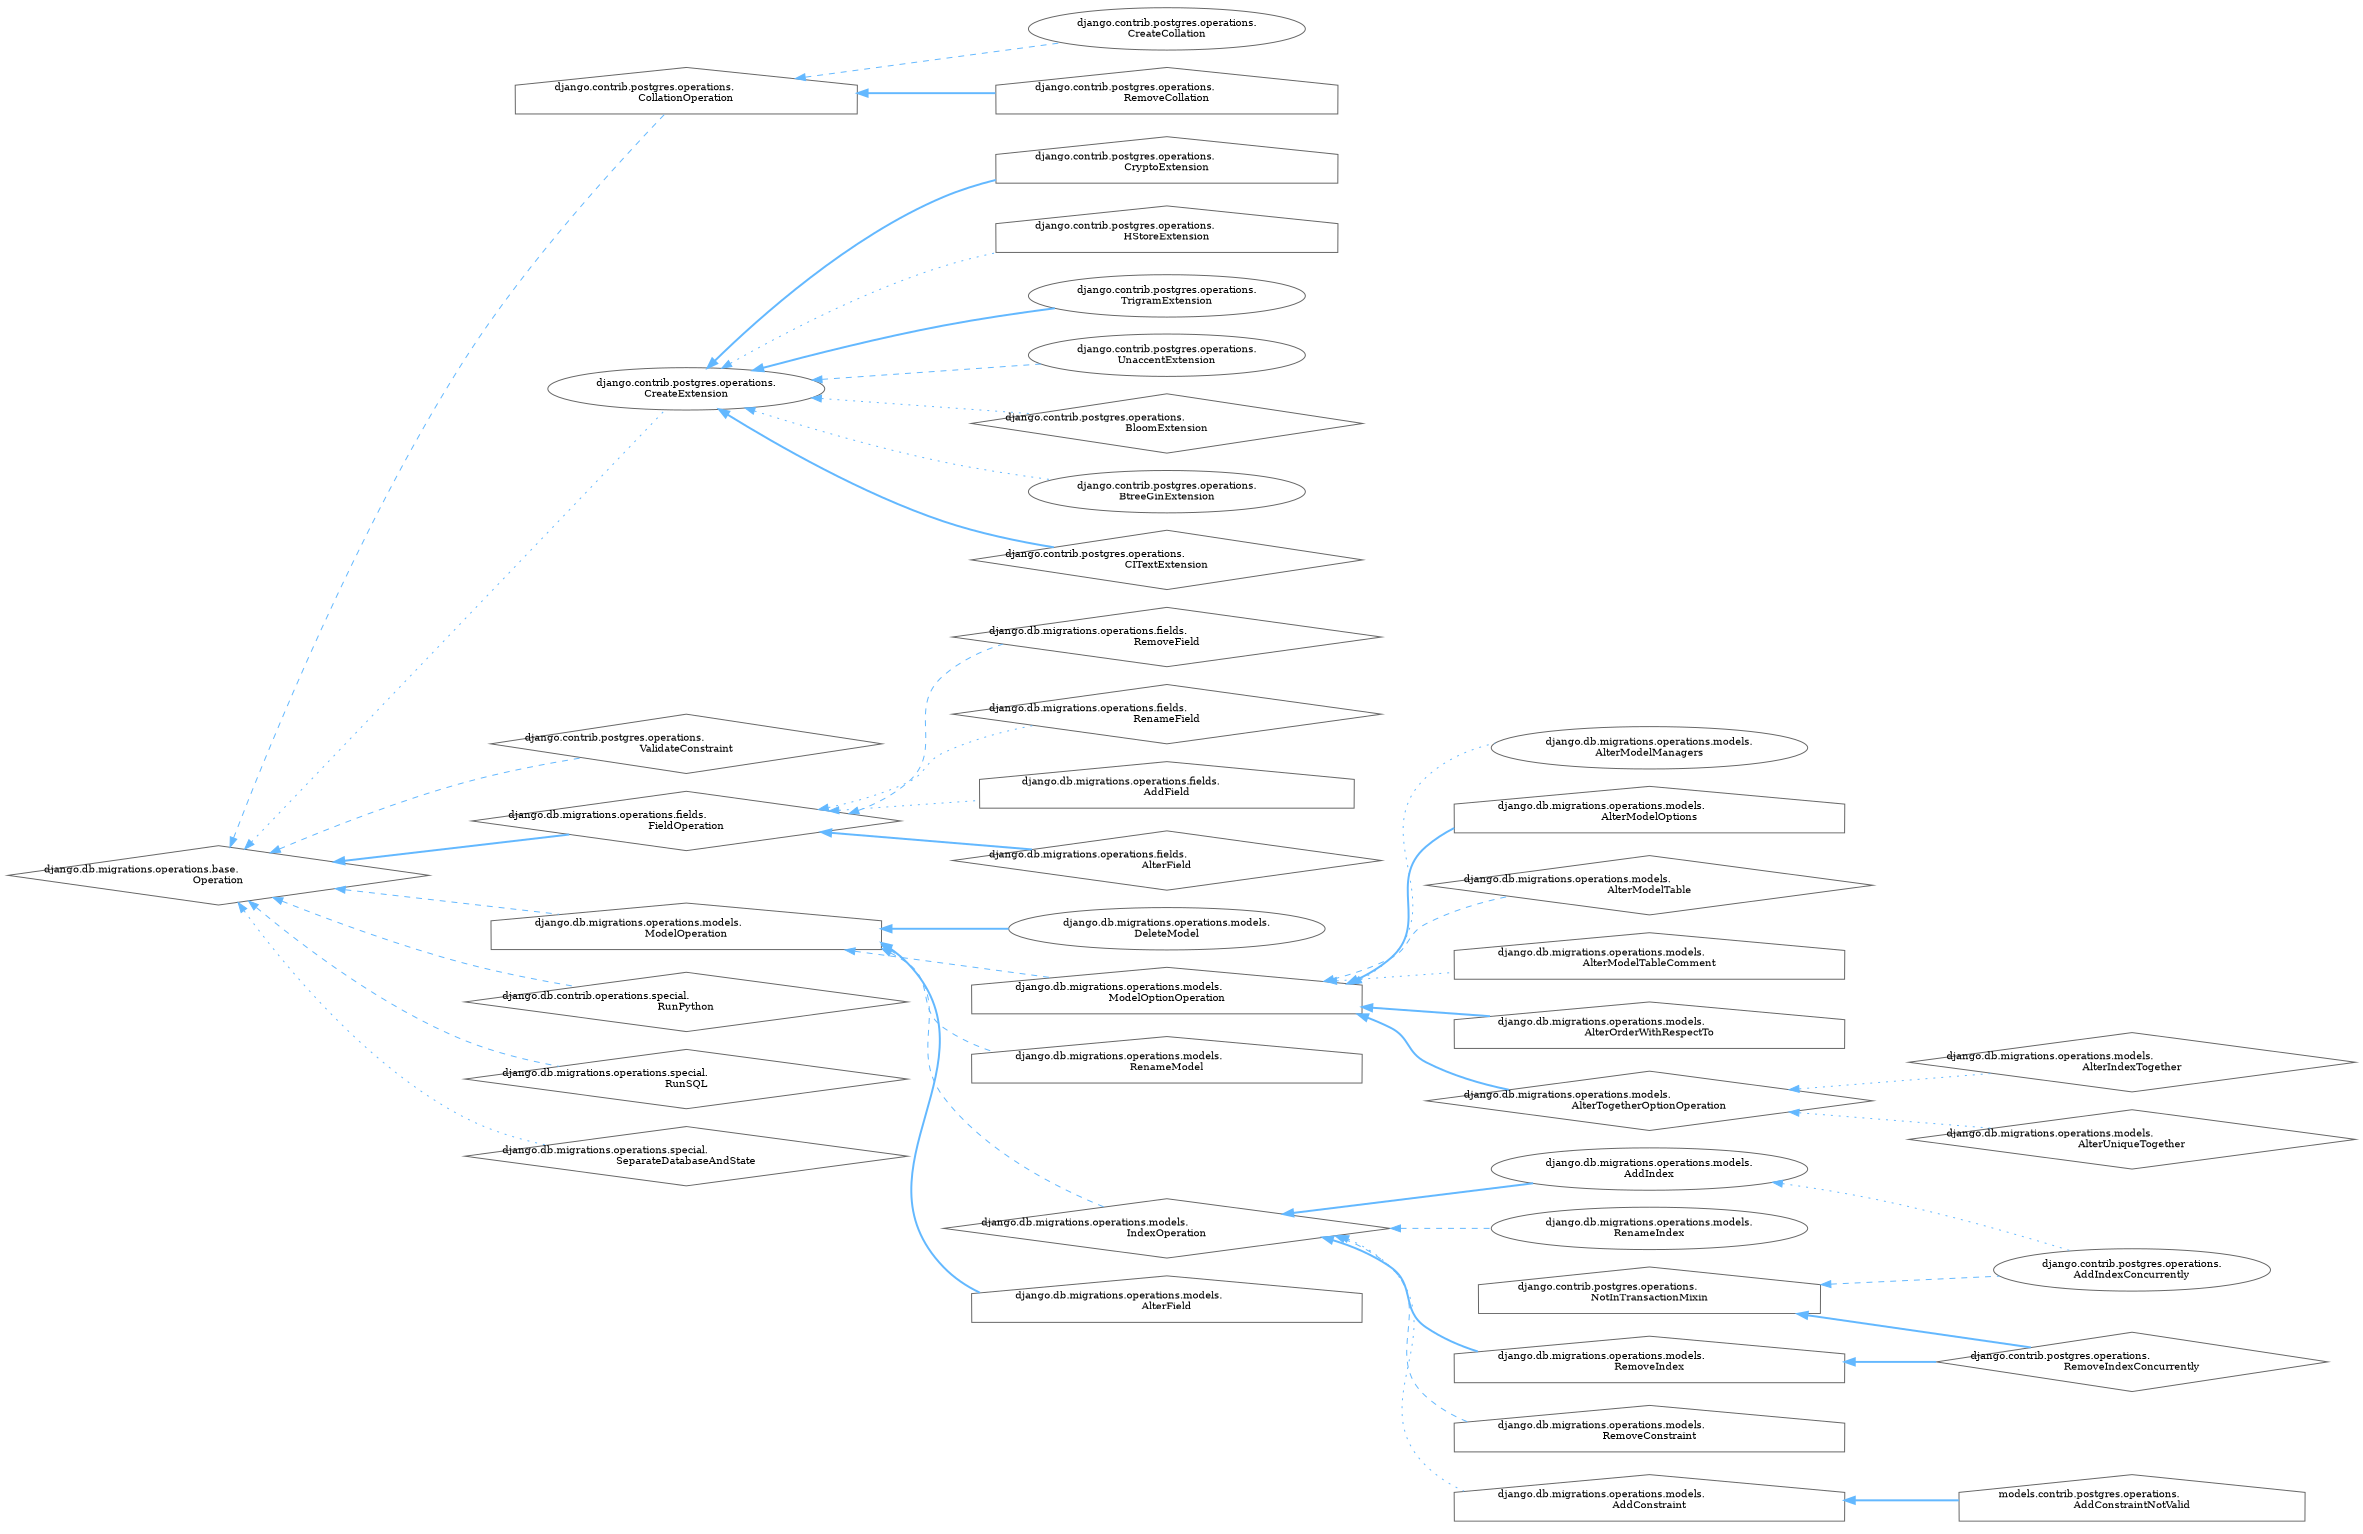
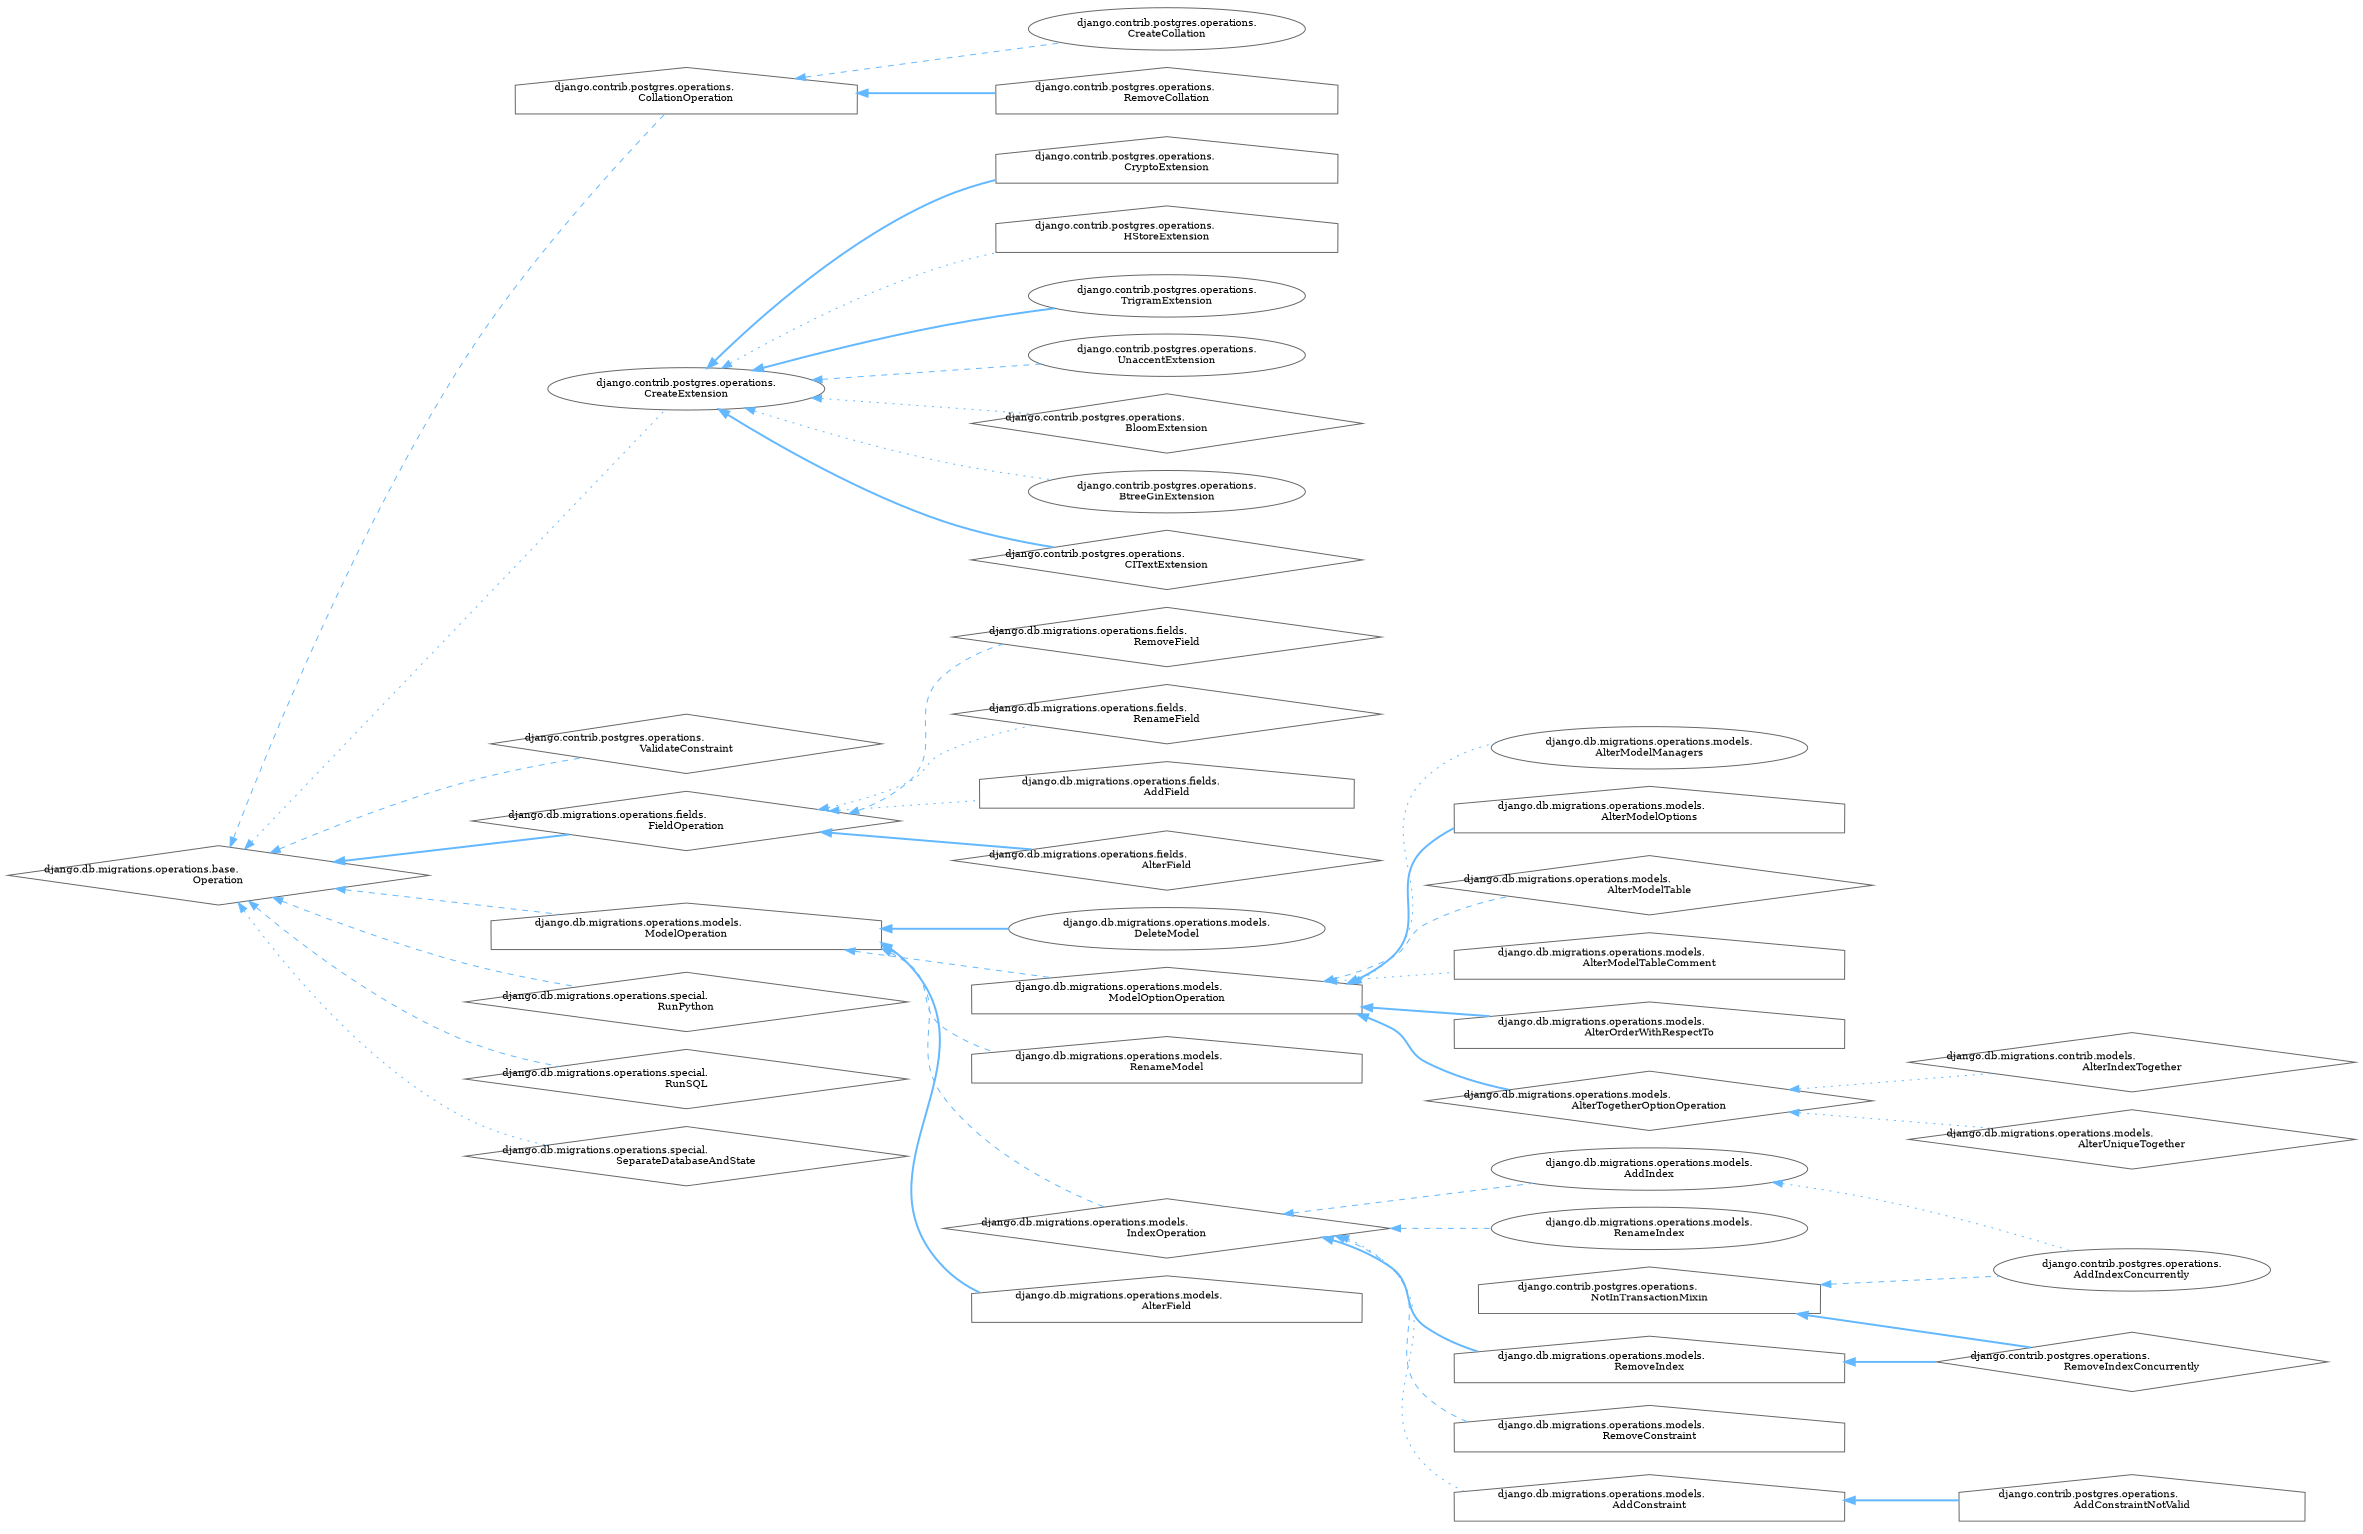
(686, 1002) -> (686, 1002)
(2132, 1062) -> (2132, 1062)
(1413, 1198) -> (1413, 1198)
(2132, 1500) -> (2132, 1500)
